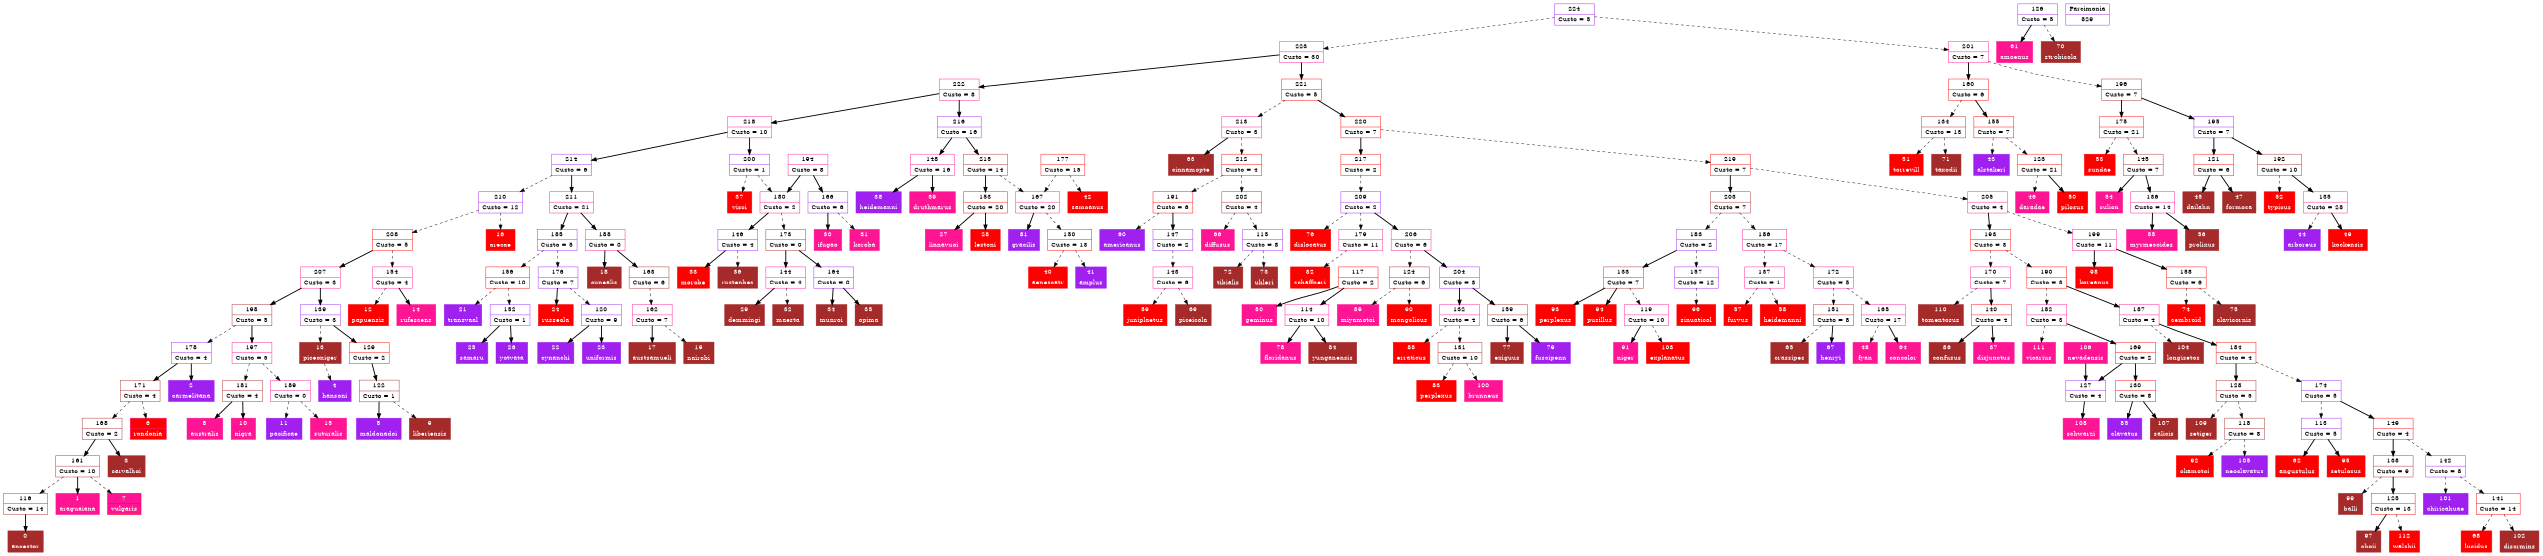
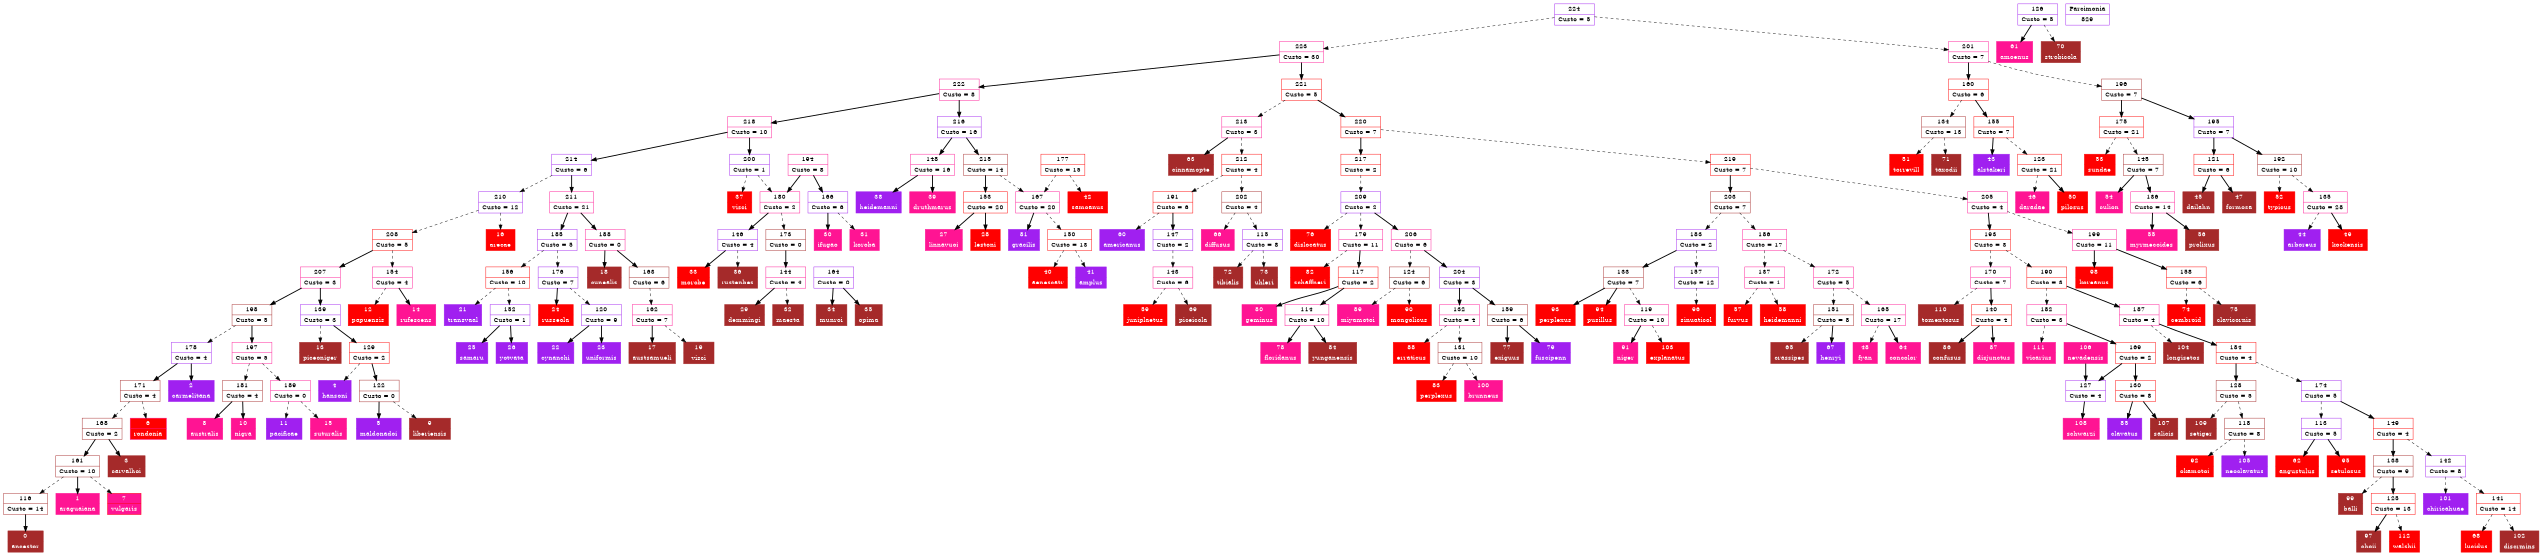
(1993, 144) -> (1993, 144)
(2301, 182) -> (2301, 182)
none -> (1360, 256)
(808, 257) -> none
(699, 358) -> (699, 358)
(327, 370) -> (354, 370)
(379, 396) -> (379, 396)
